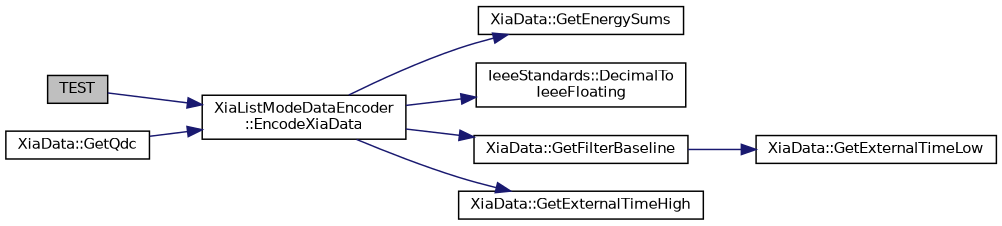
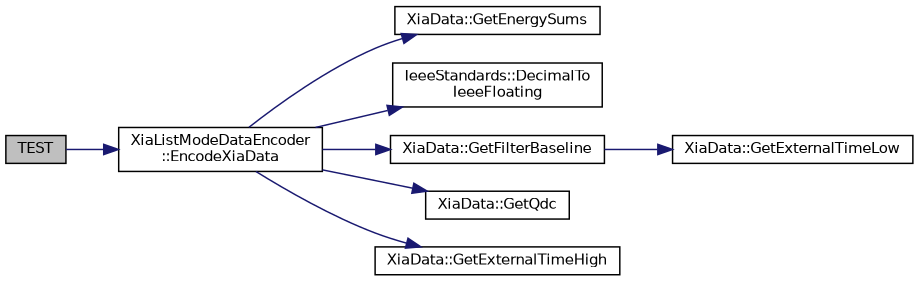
(169, 134) -> (368, 179)
